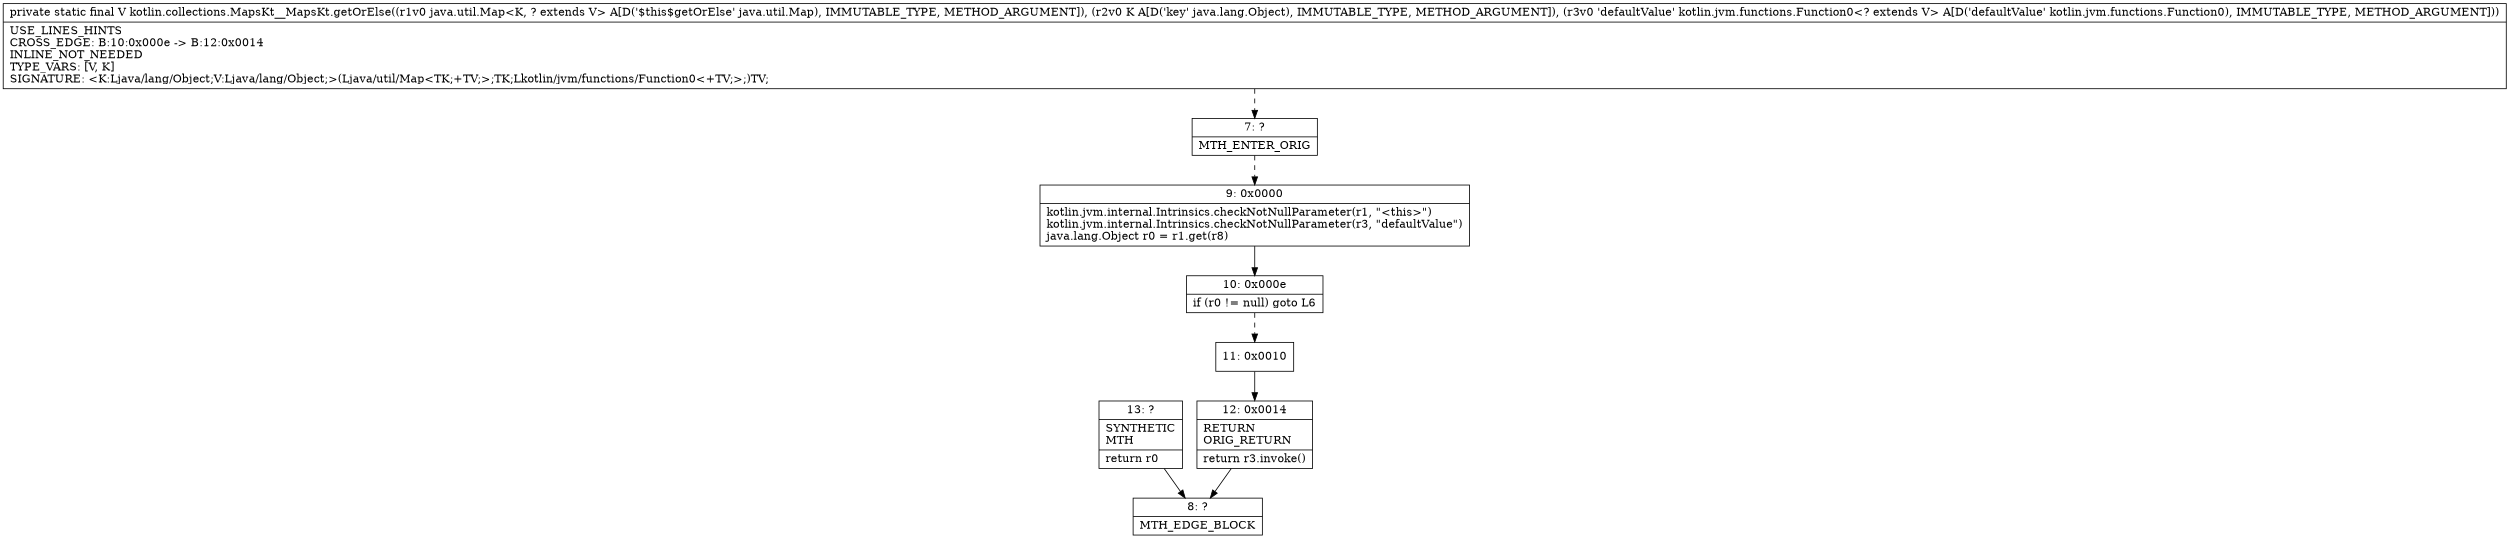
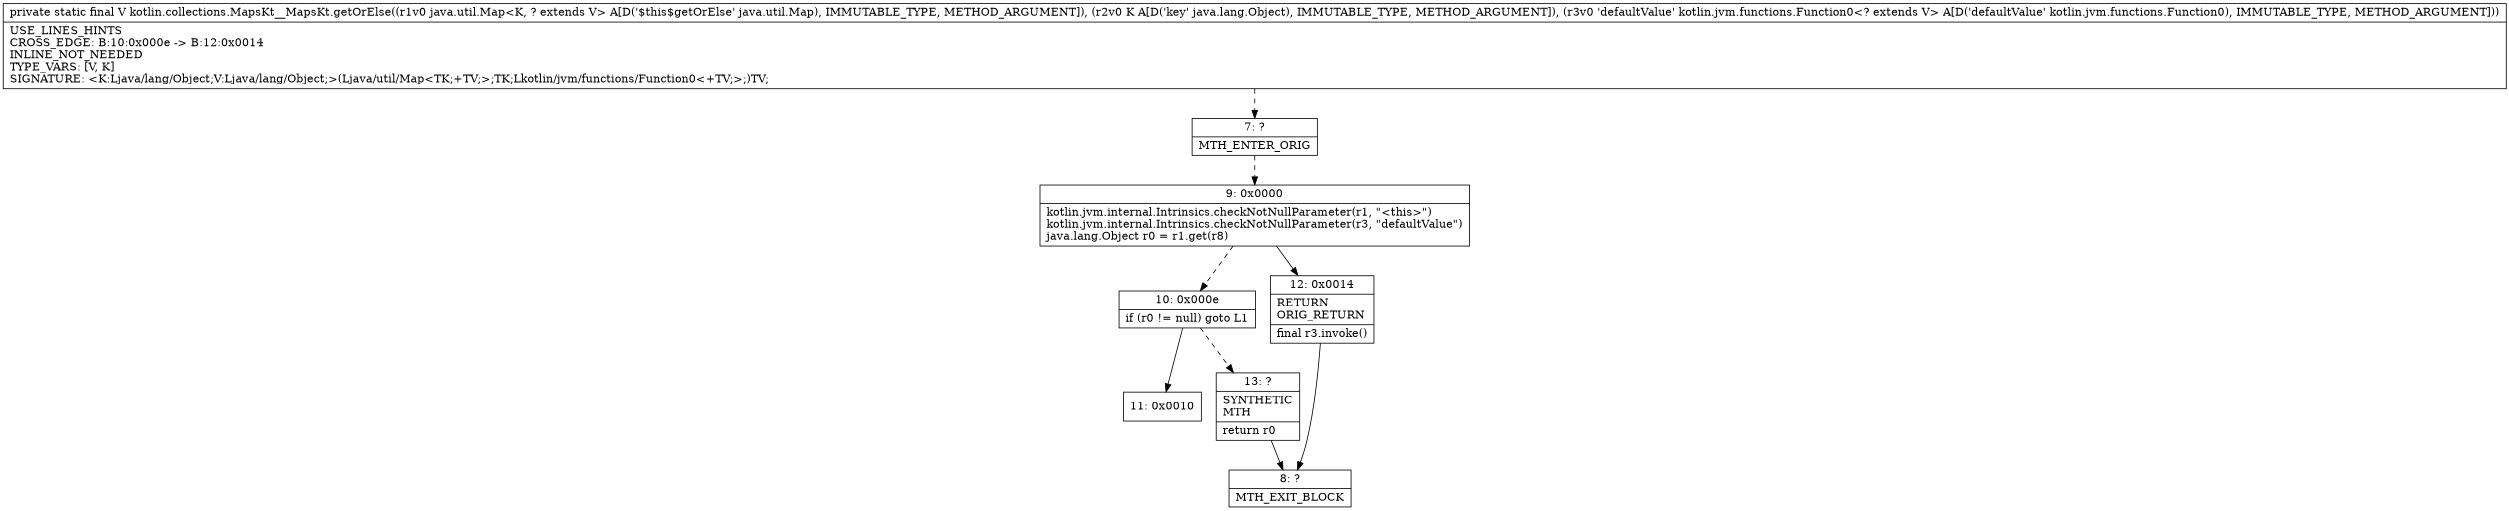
(1255, 257) -> (1219, 265)
(1255, 303) -> (1187, 318)
(1255, 323) -> (1175, 356)
none -> (1214, 347)
(1255, 382) -> (1285, 257)
(1255, 459) -> (1322, 334)
(1198, 525) -> (1290, 497)
